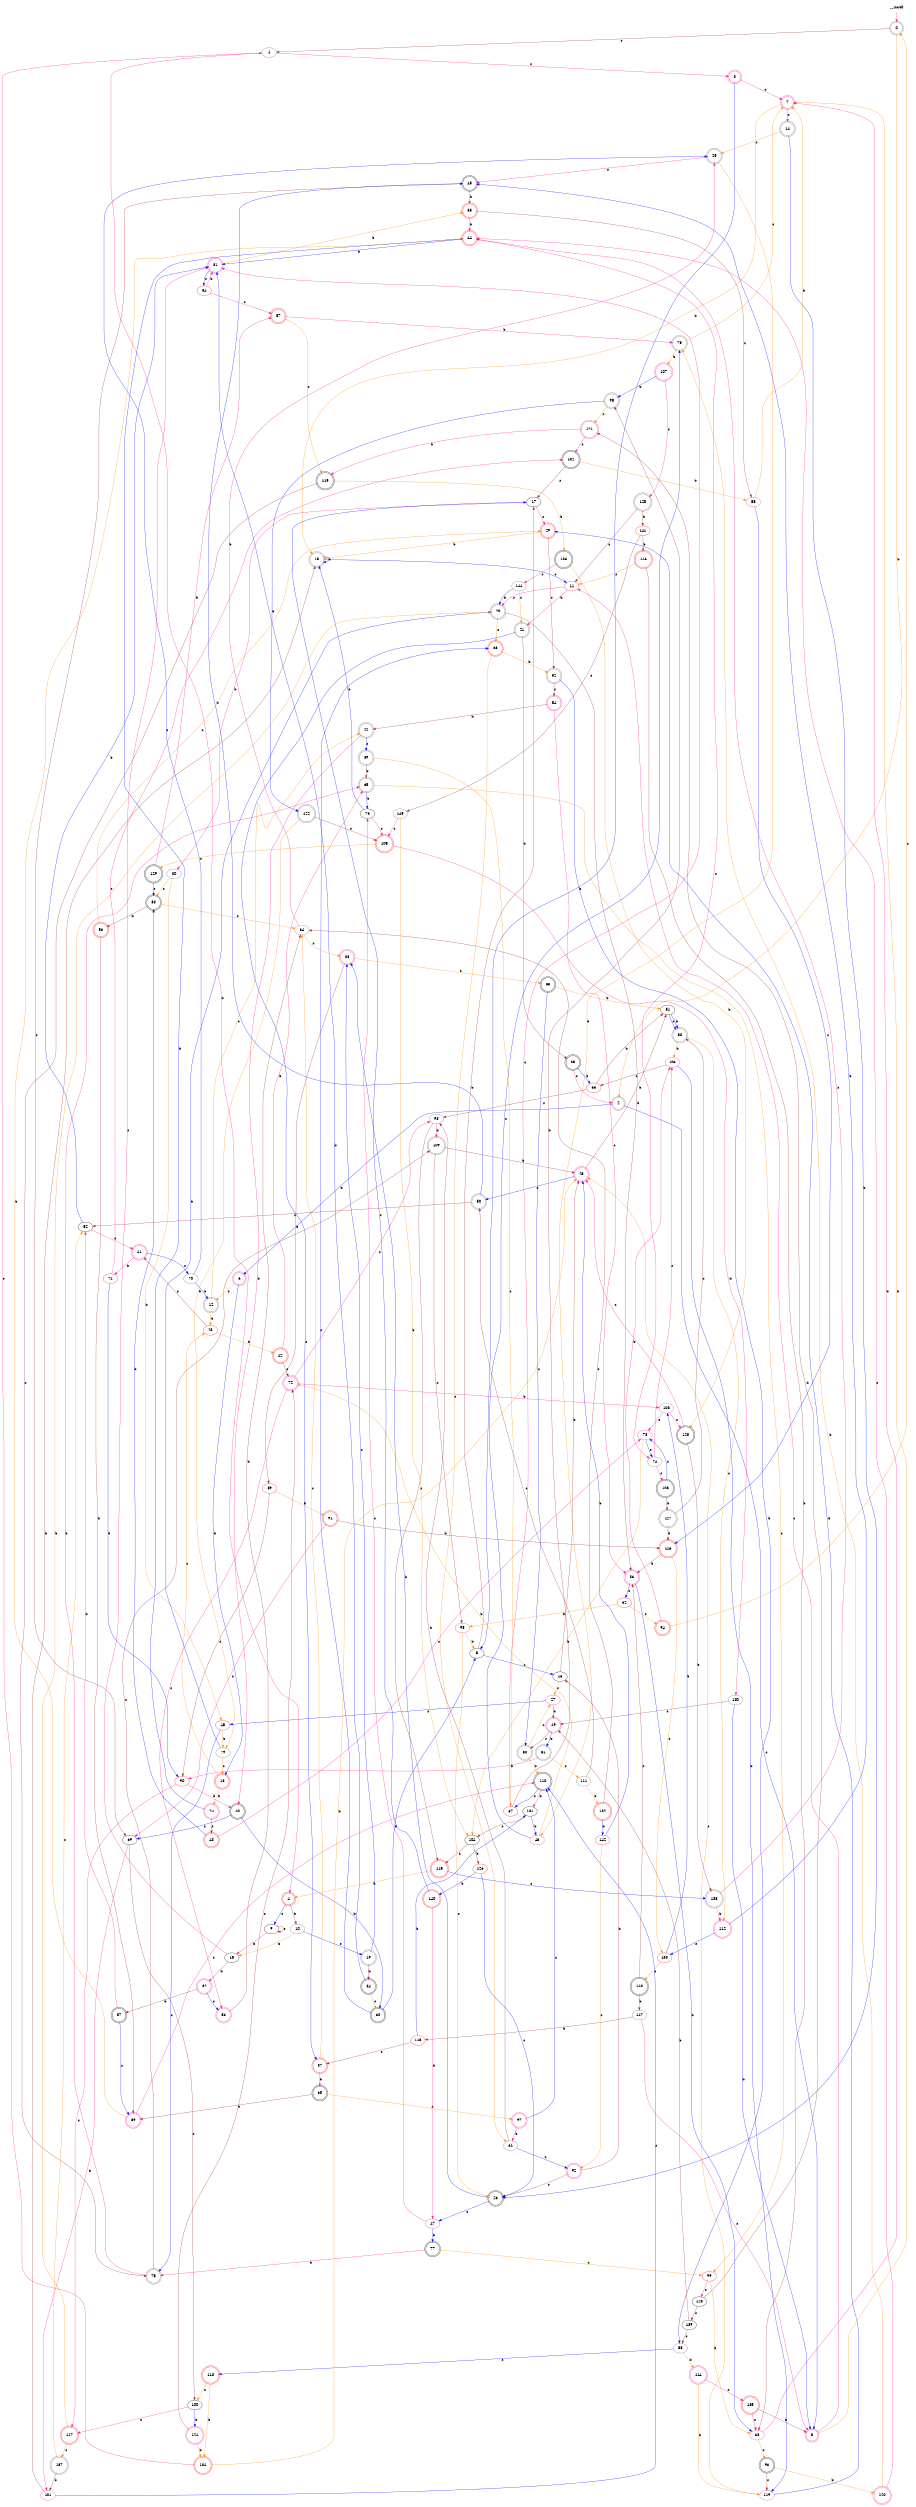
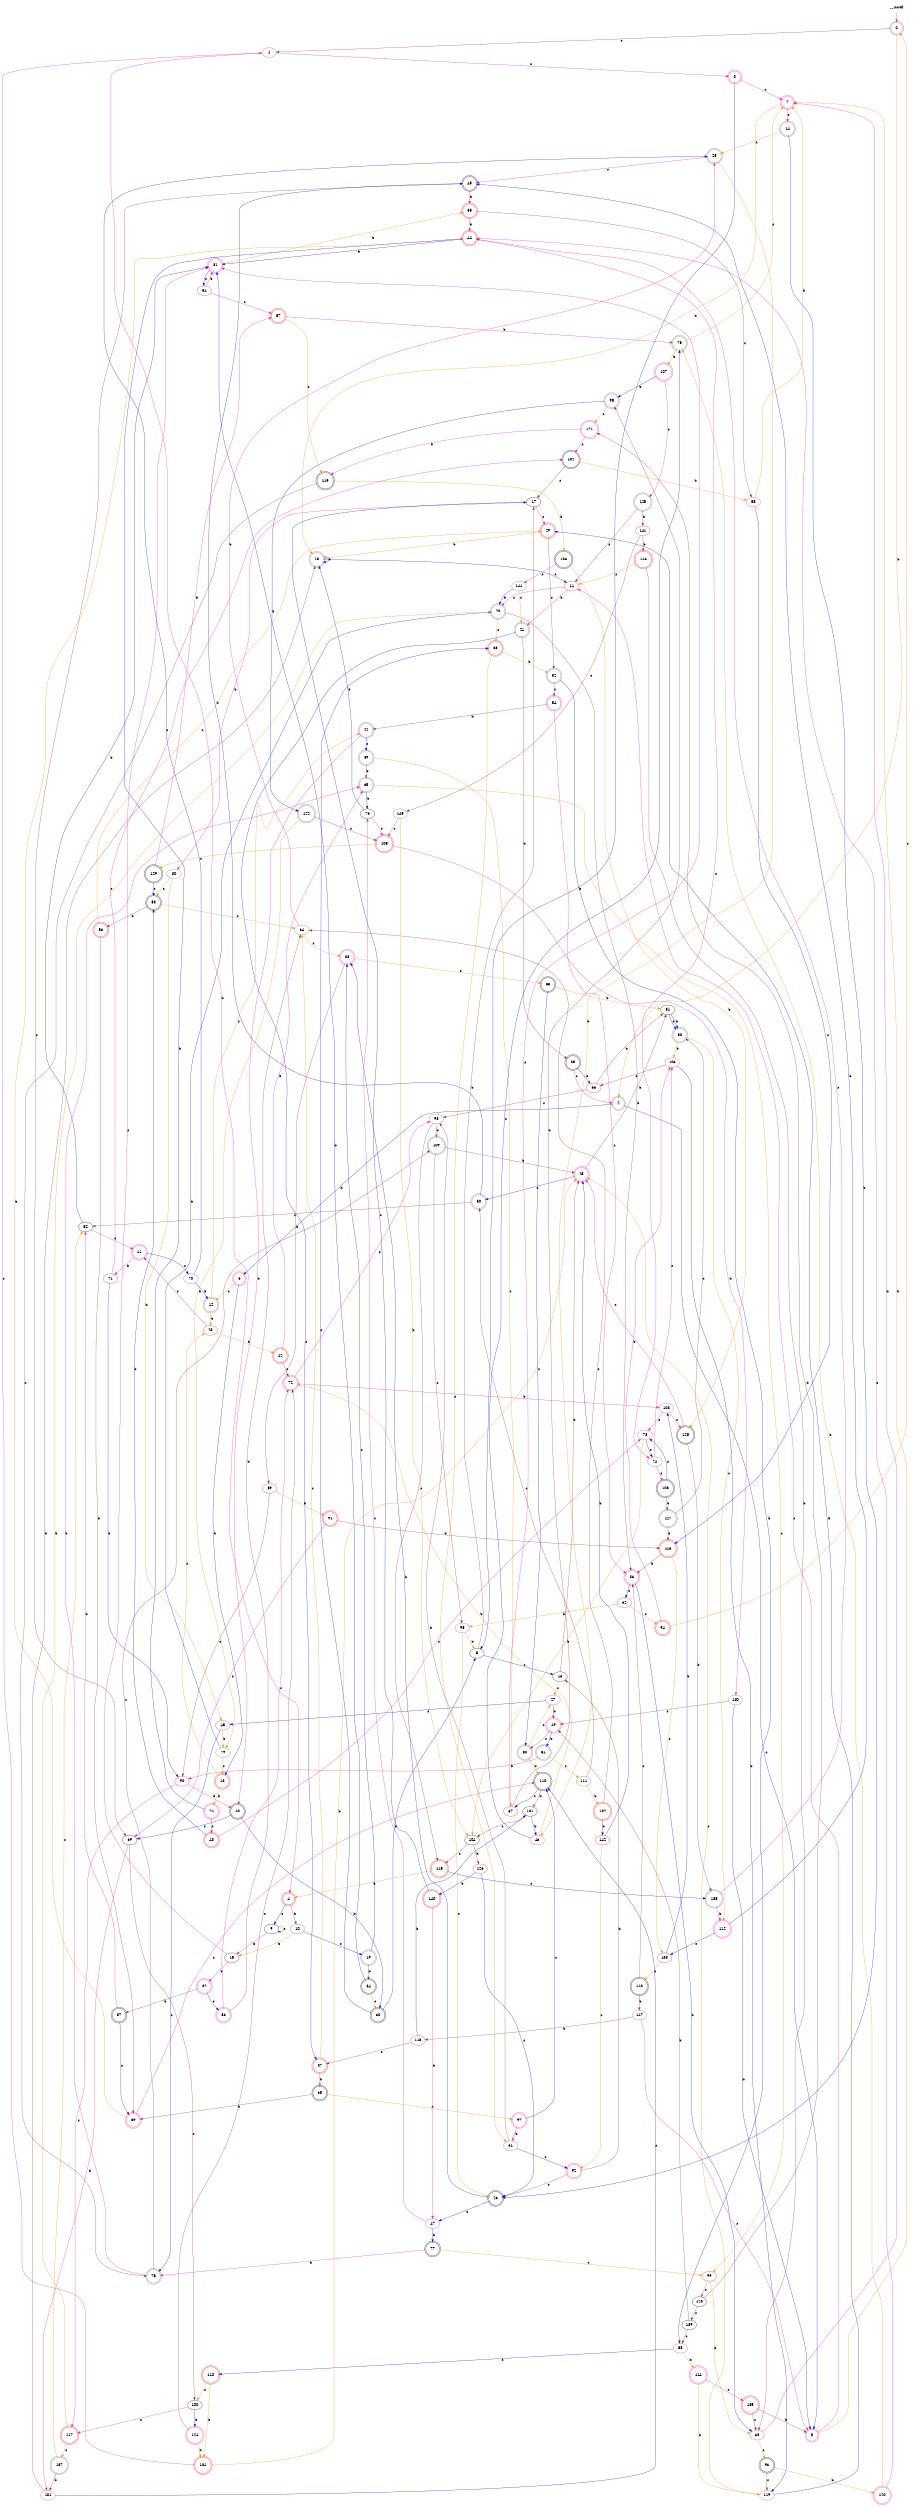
(169, 1691) -> (278, 1705)
